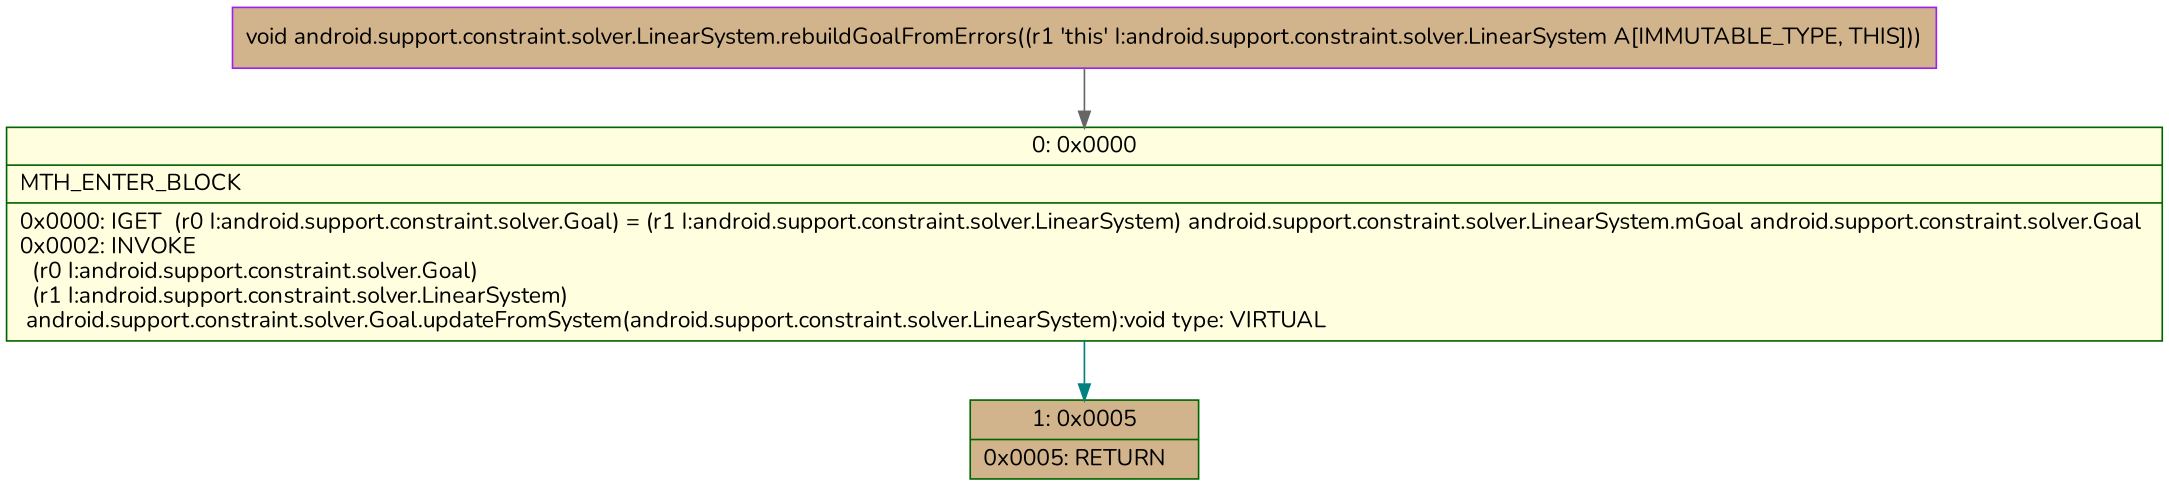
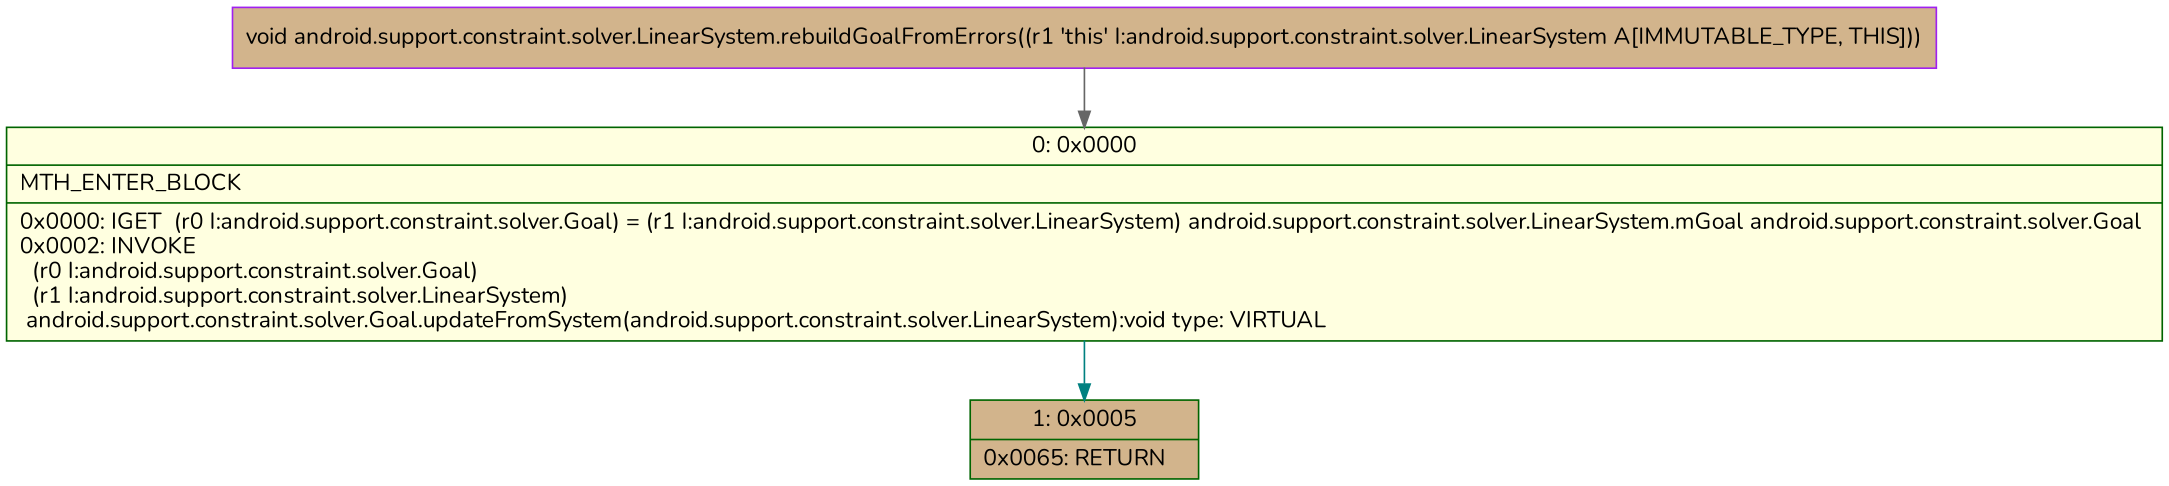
(1084, 458) -> (1084, 458)
